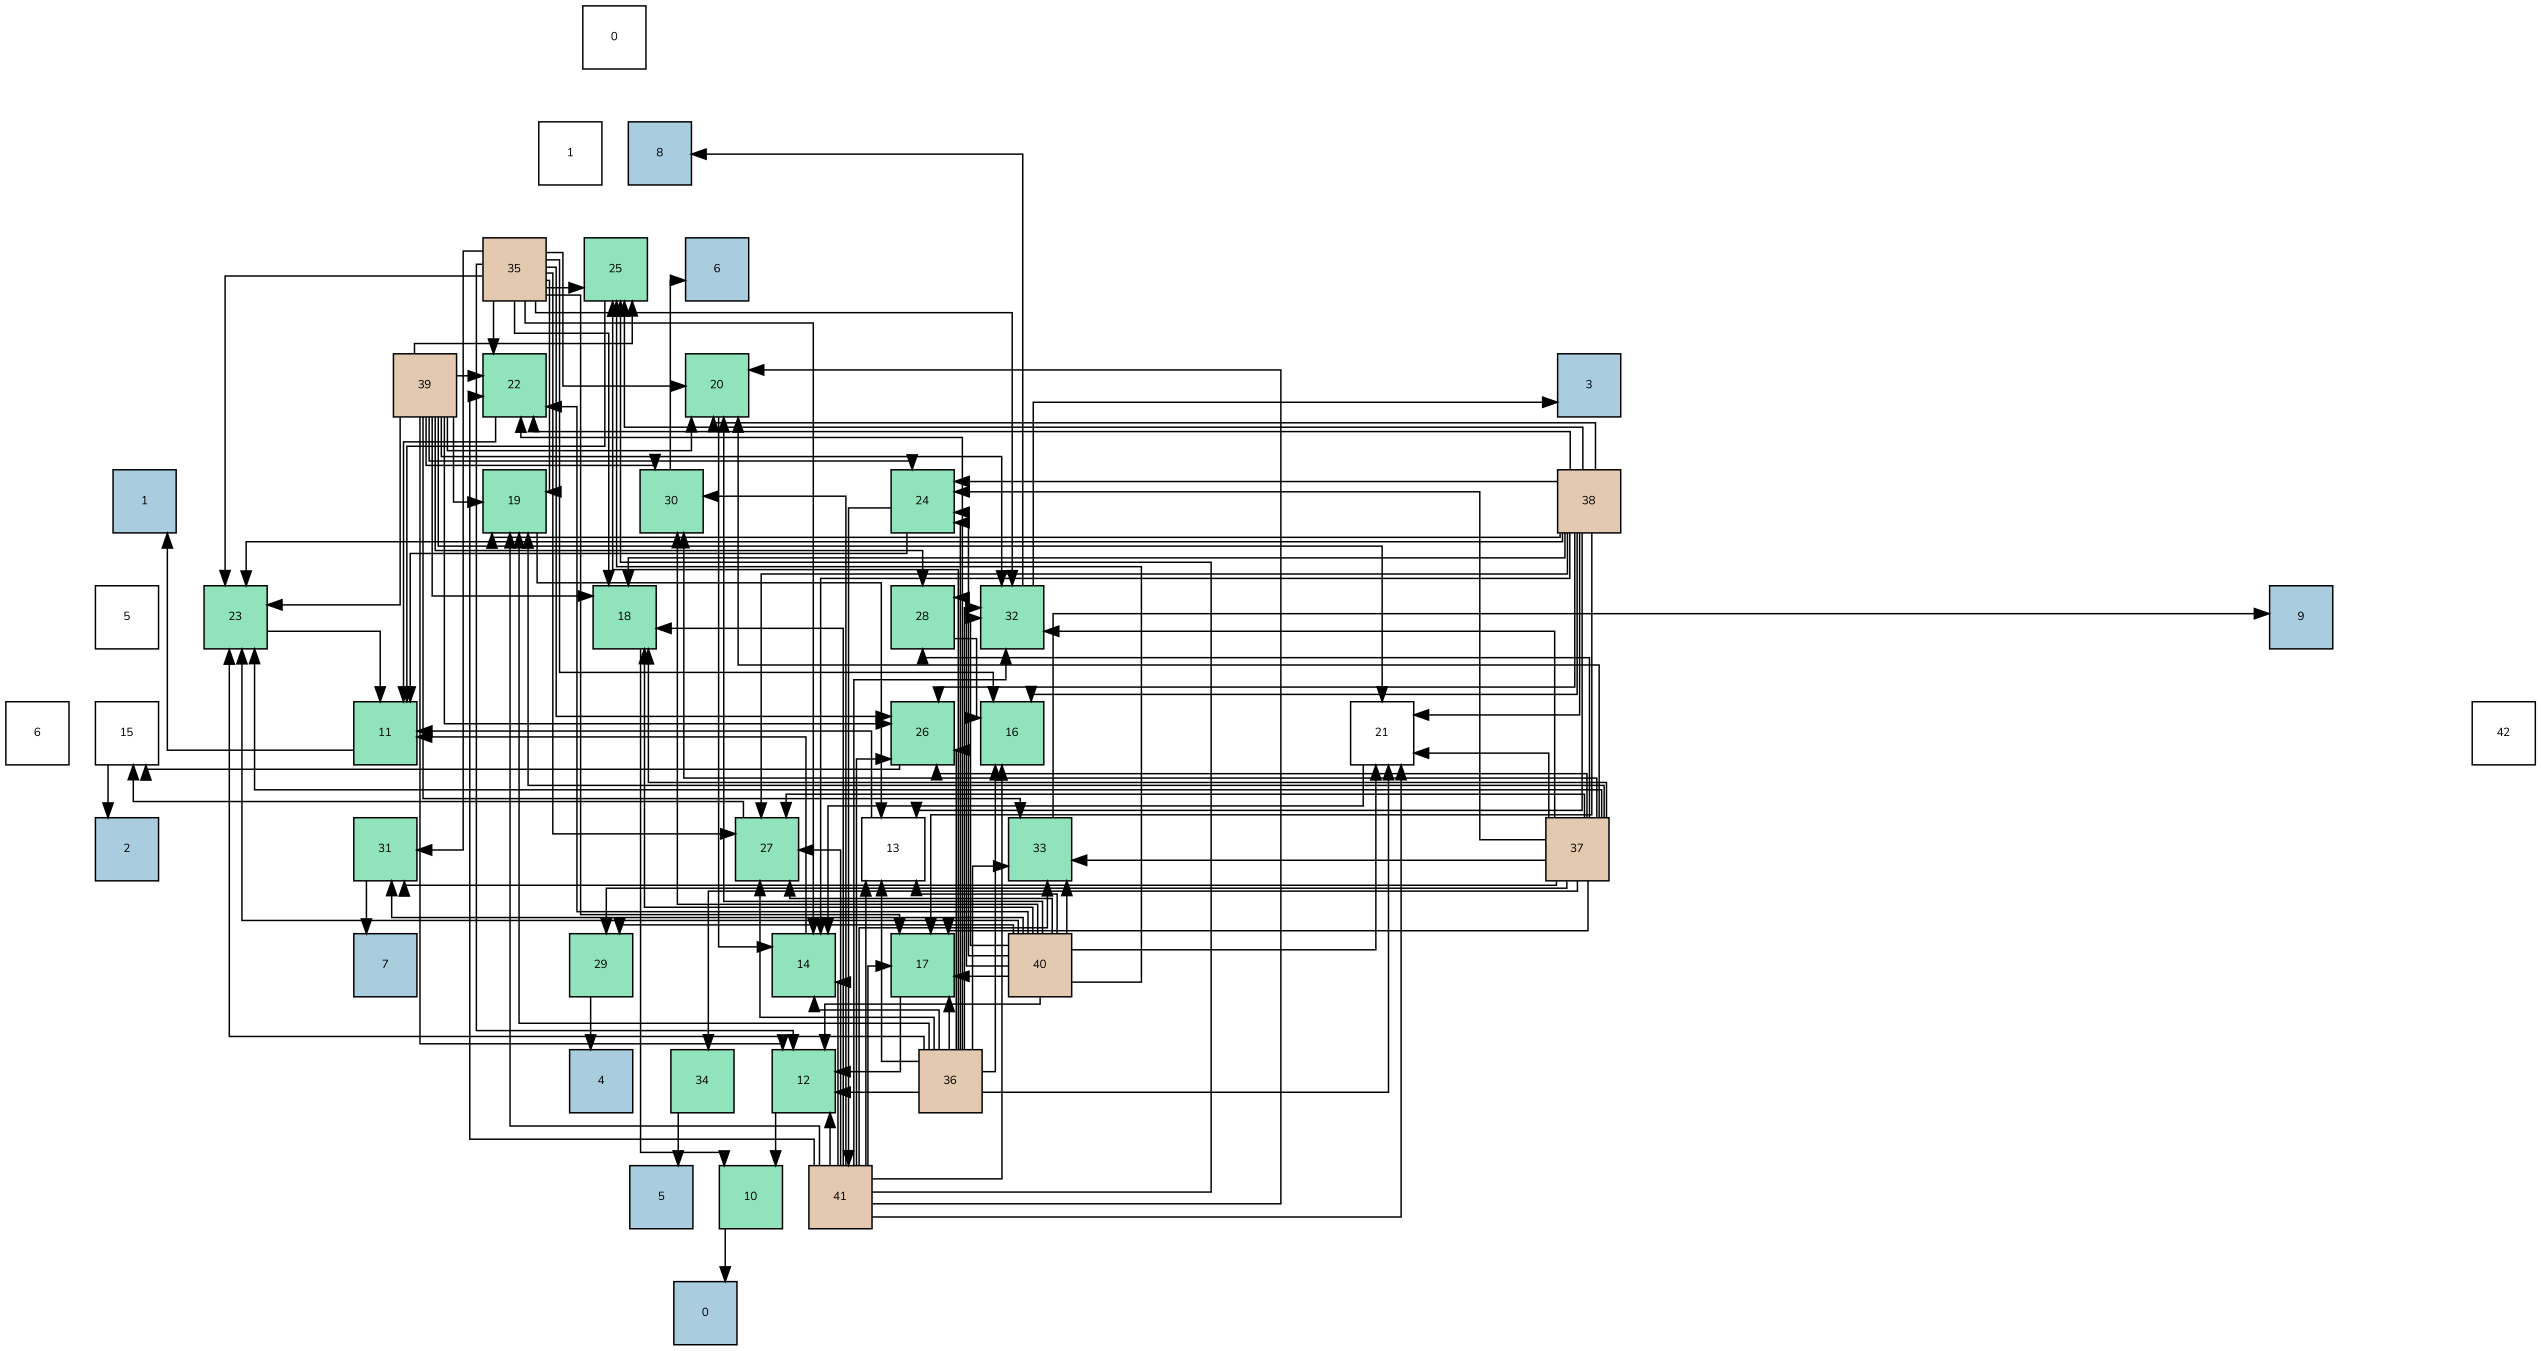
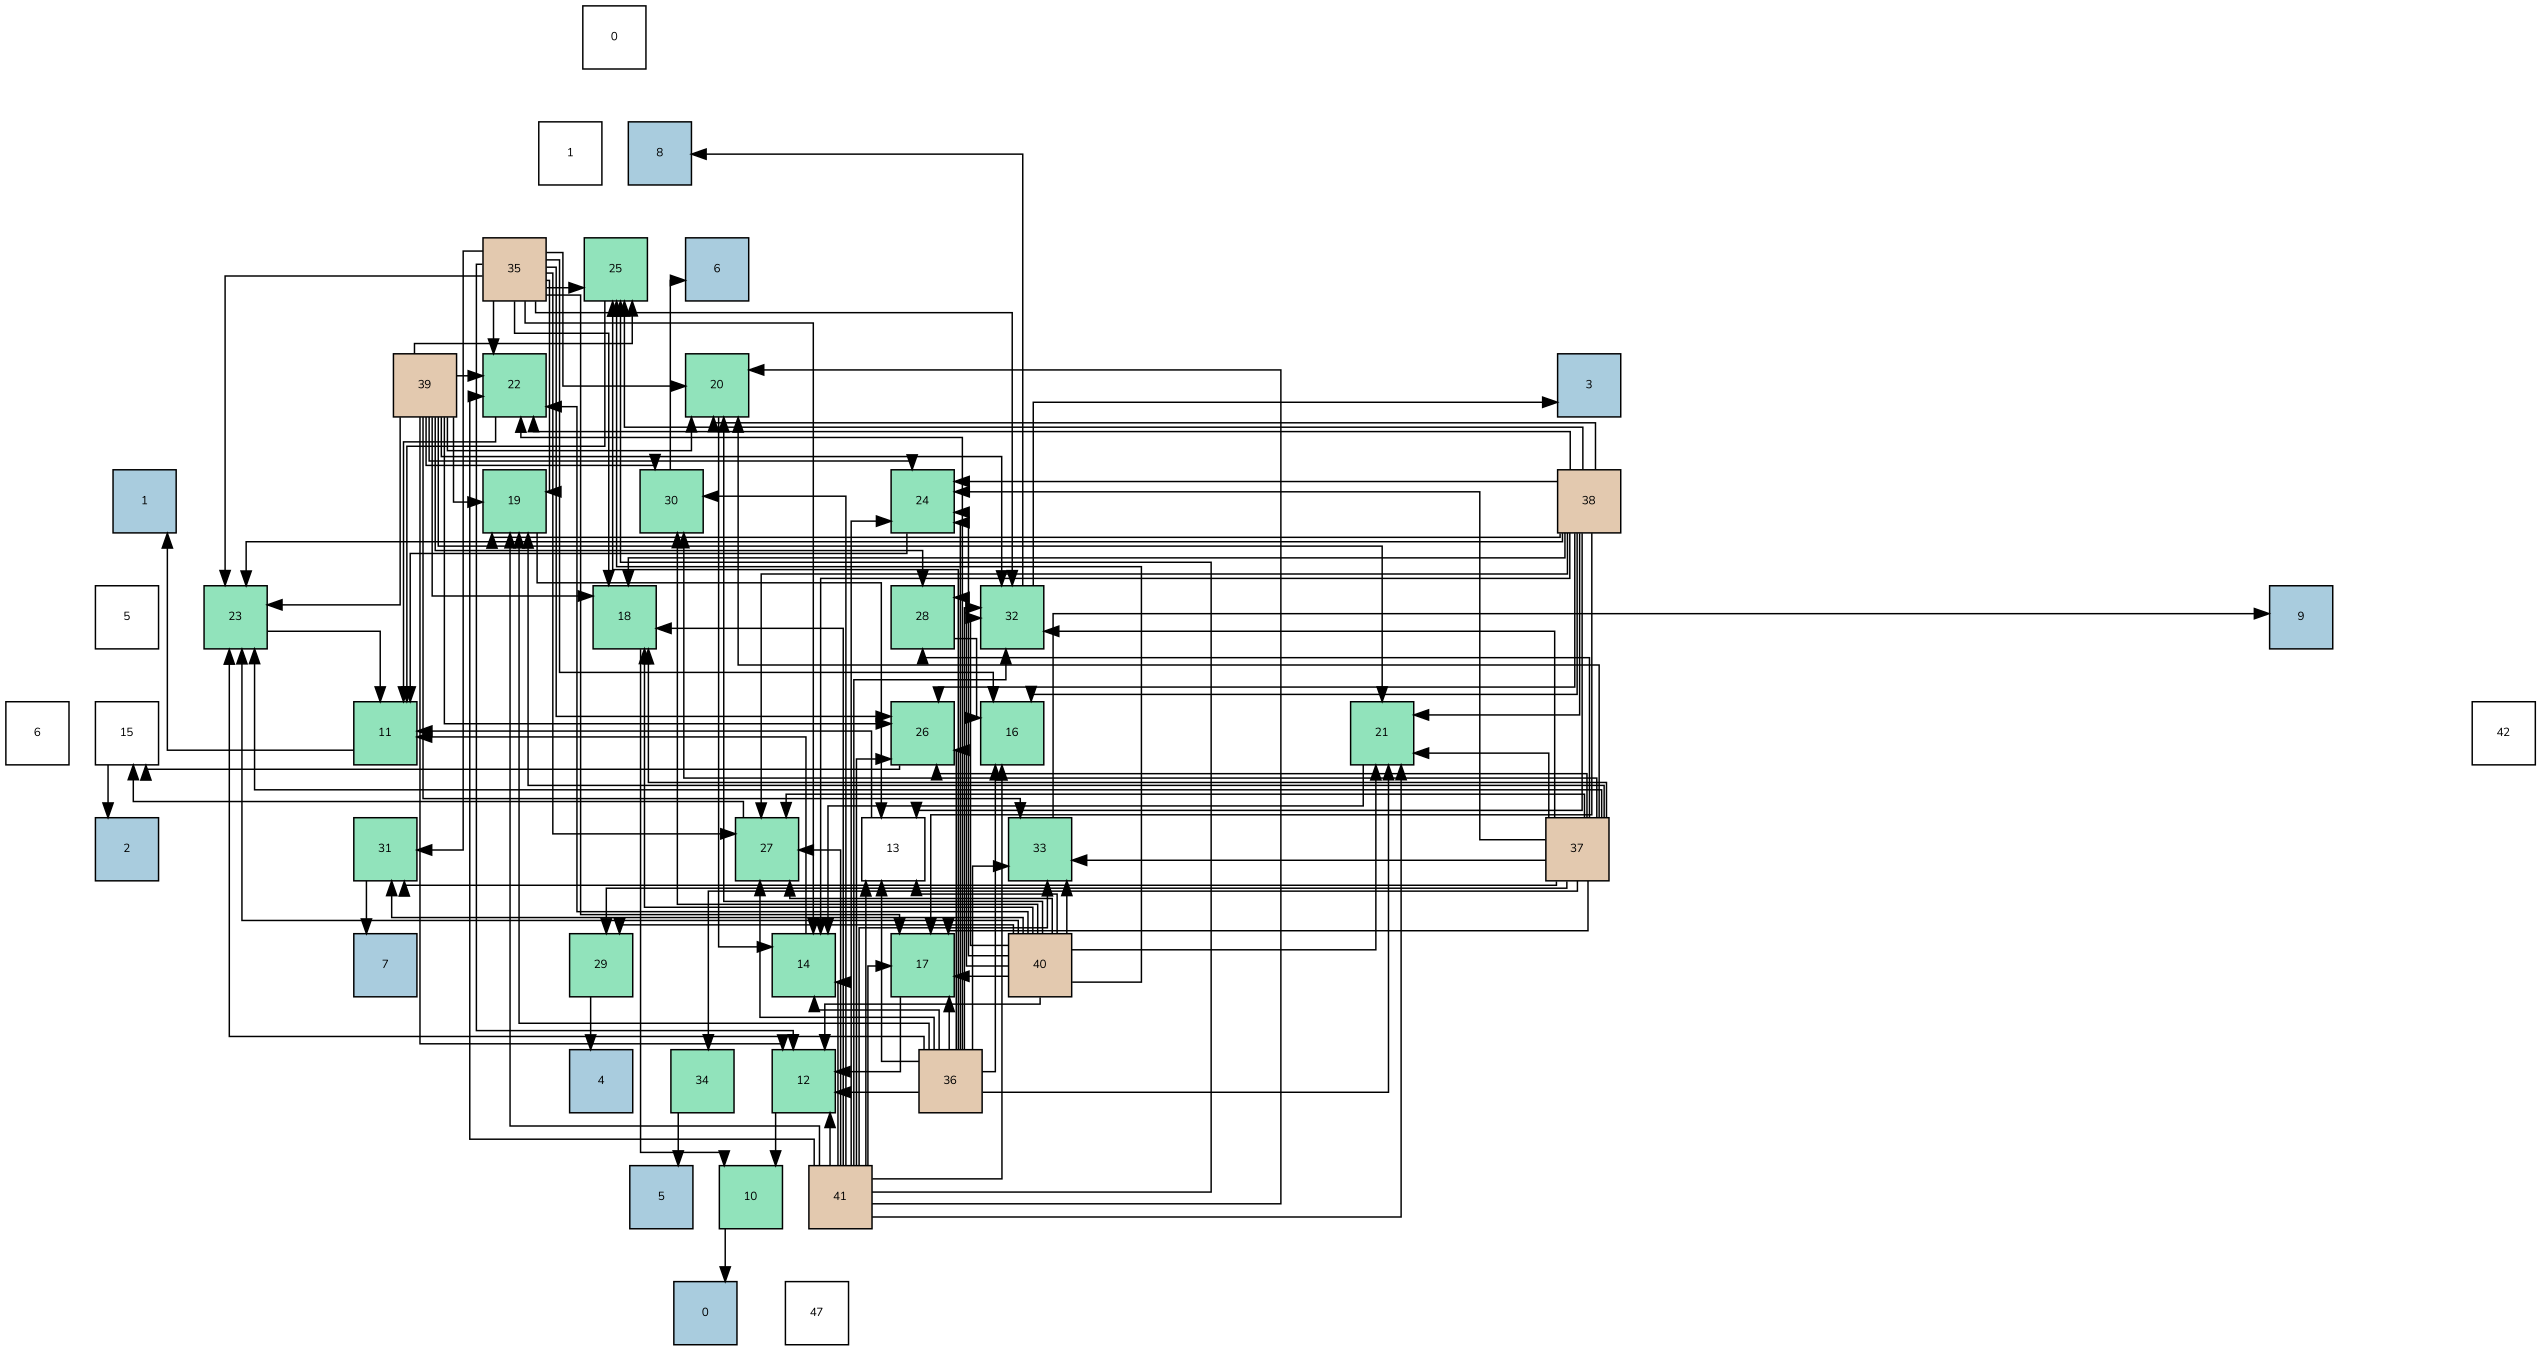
(1382, 733) -> (1382, 733)
(849, 808) -> (851, 831)
none -> (817, 1313)
